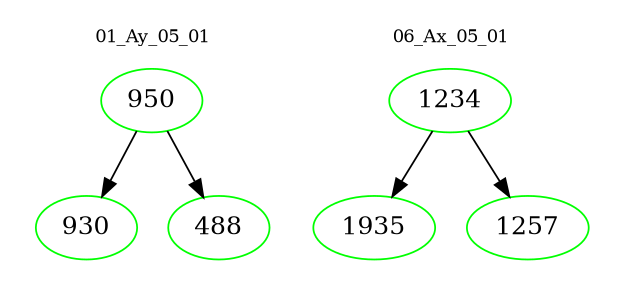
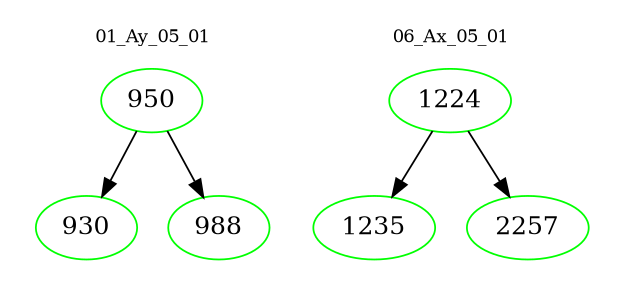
(450, 101) -> (450, 101)
(219, 228) -> (219, 228)
(374, 228) -> (374, 228)
(528, 228) -> (528, 228)
